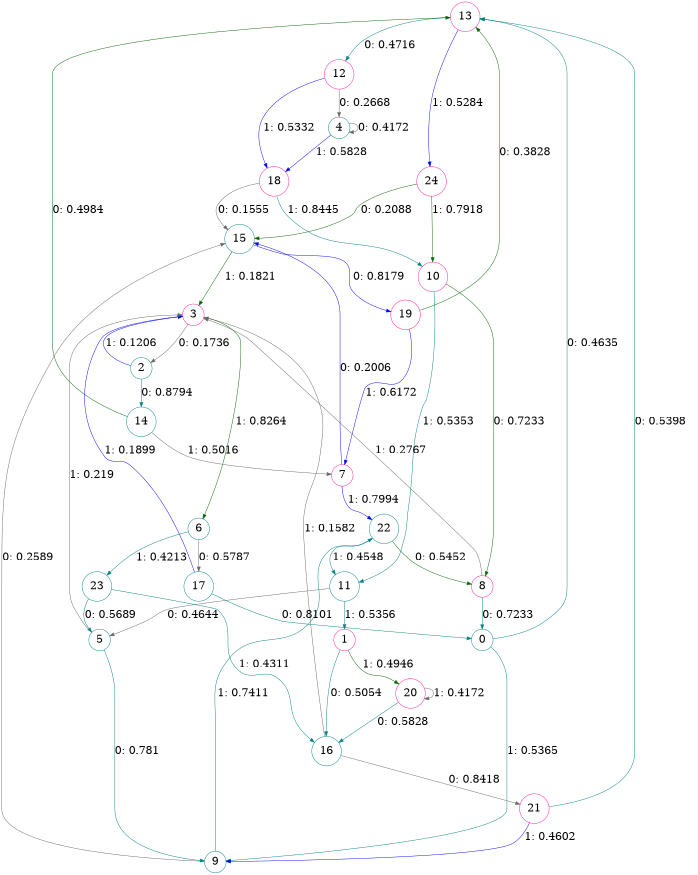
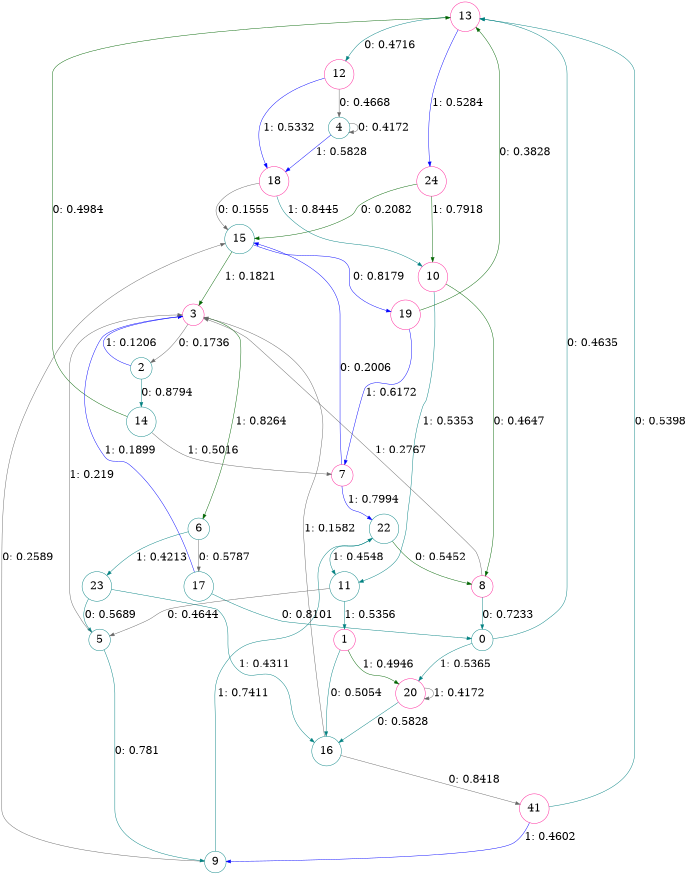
(370, 103) -> (370, 103)
(391, 210) -> (391, 210)
(524, 422) -> (524, 422)
(534, 809) -> (534, 809)
(455, 832) -> (444, 656)
